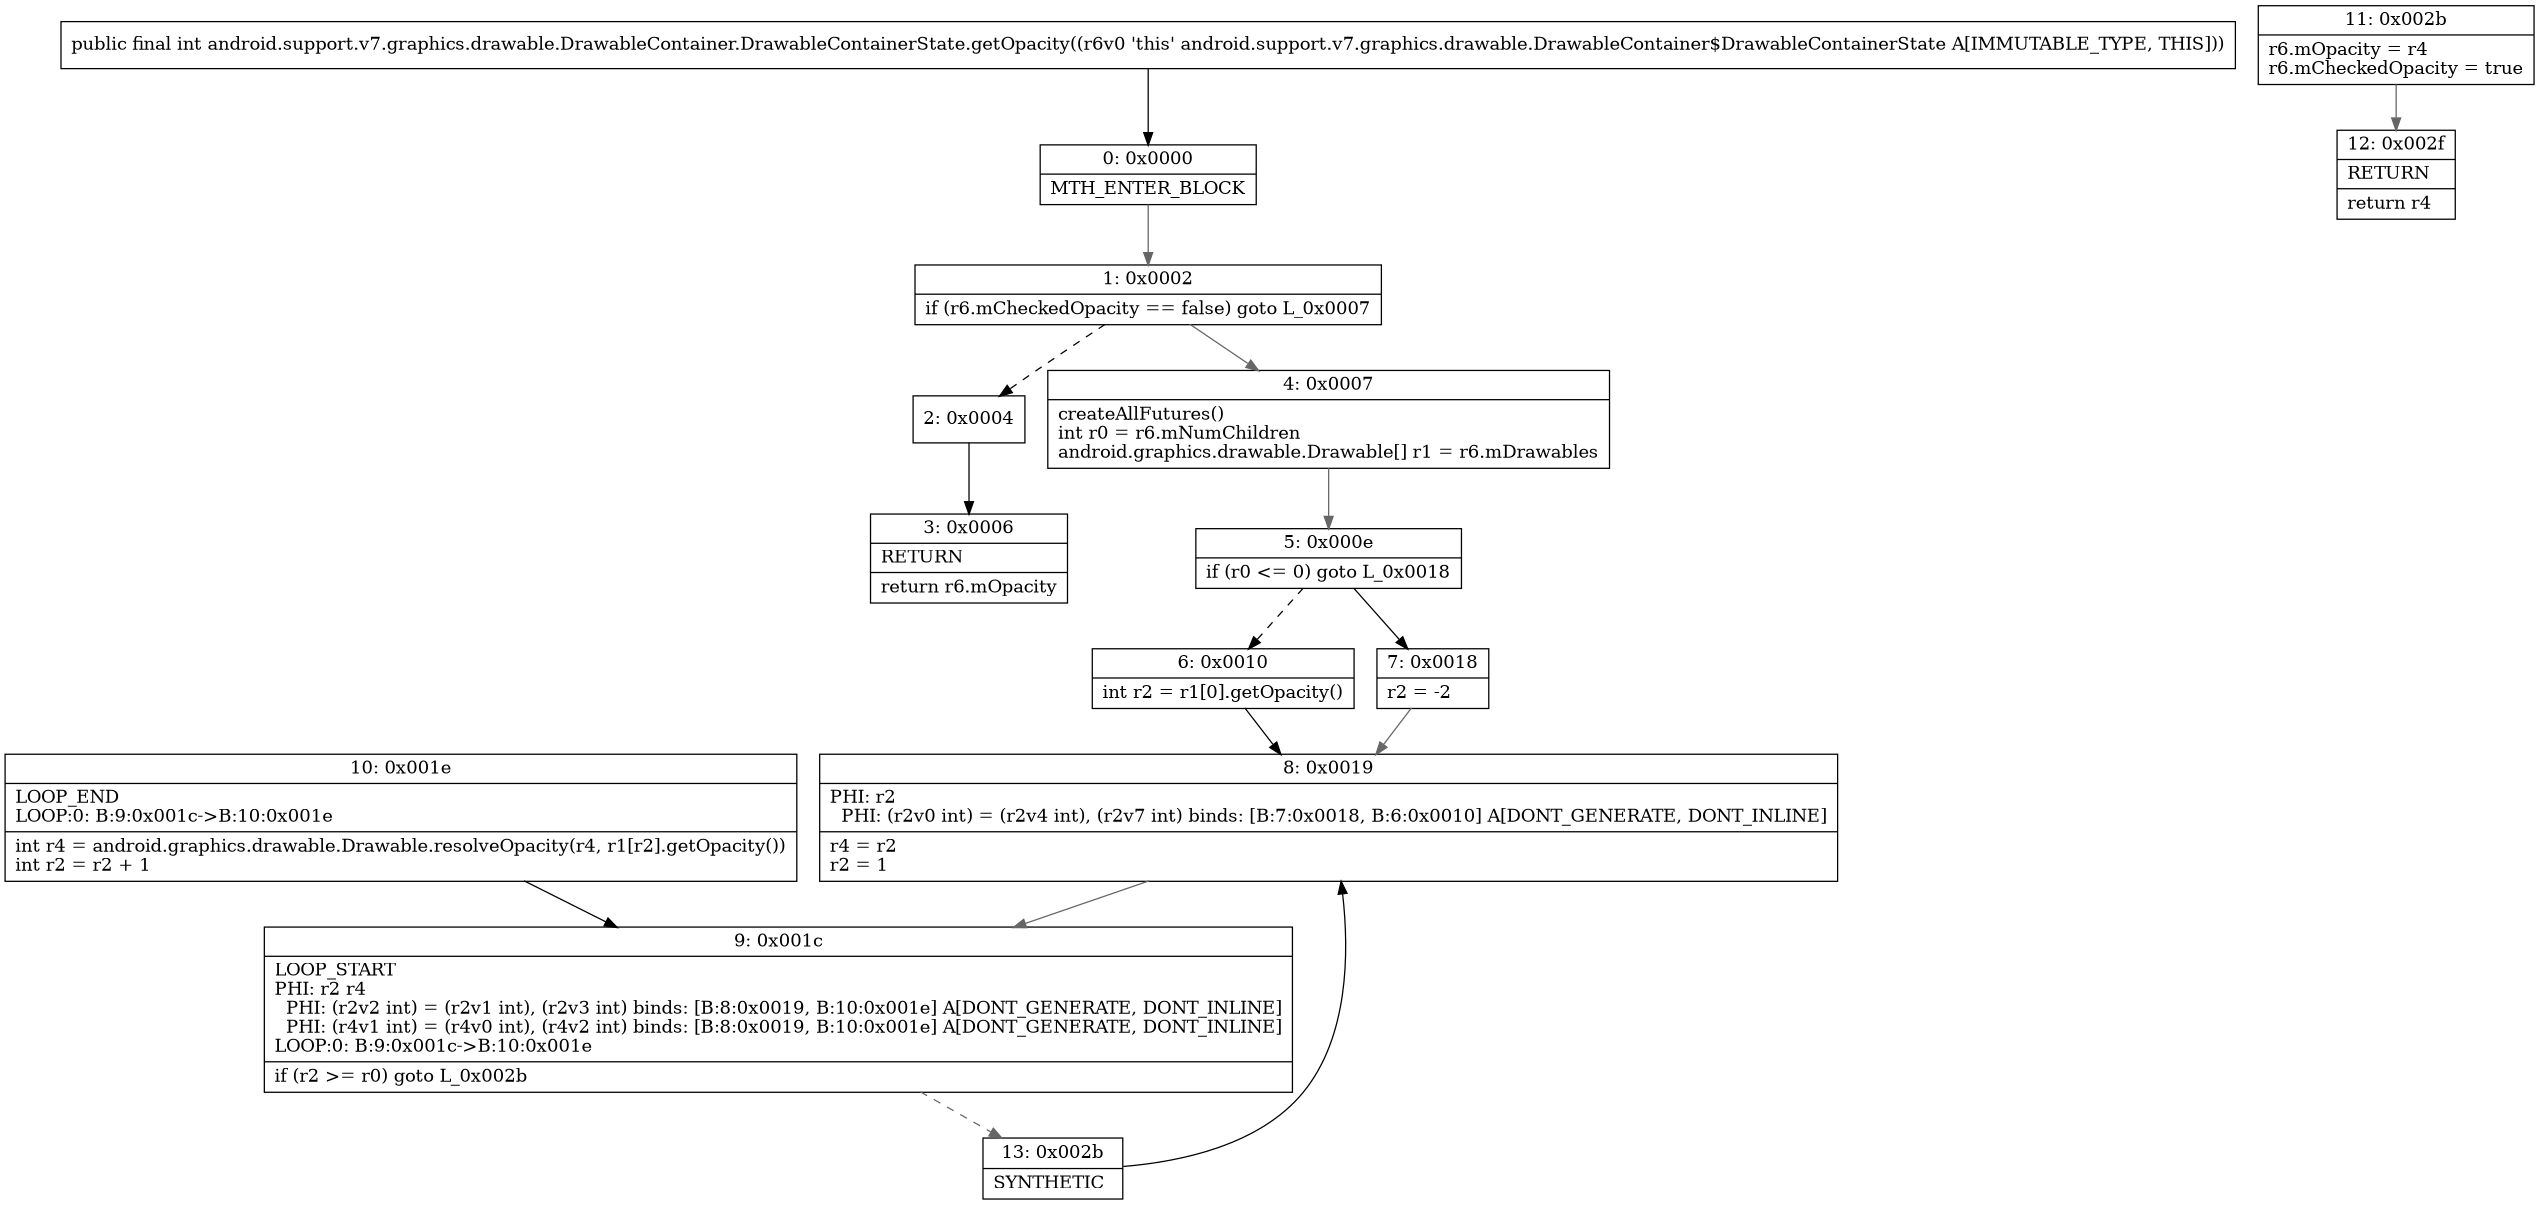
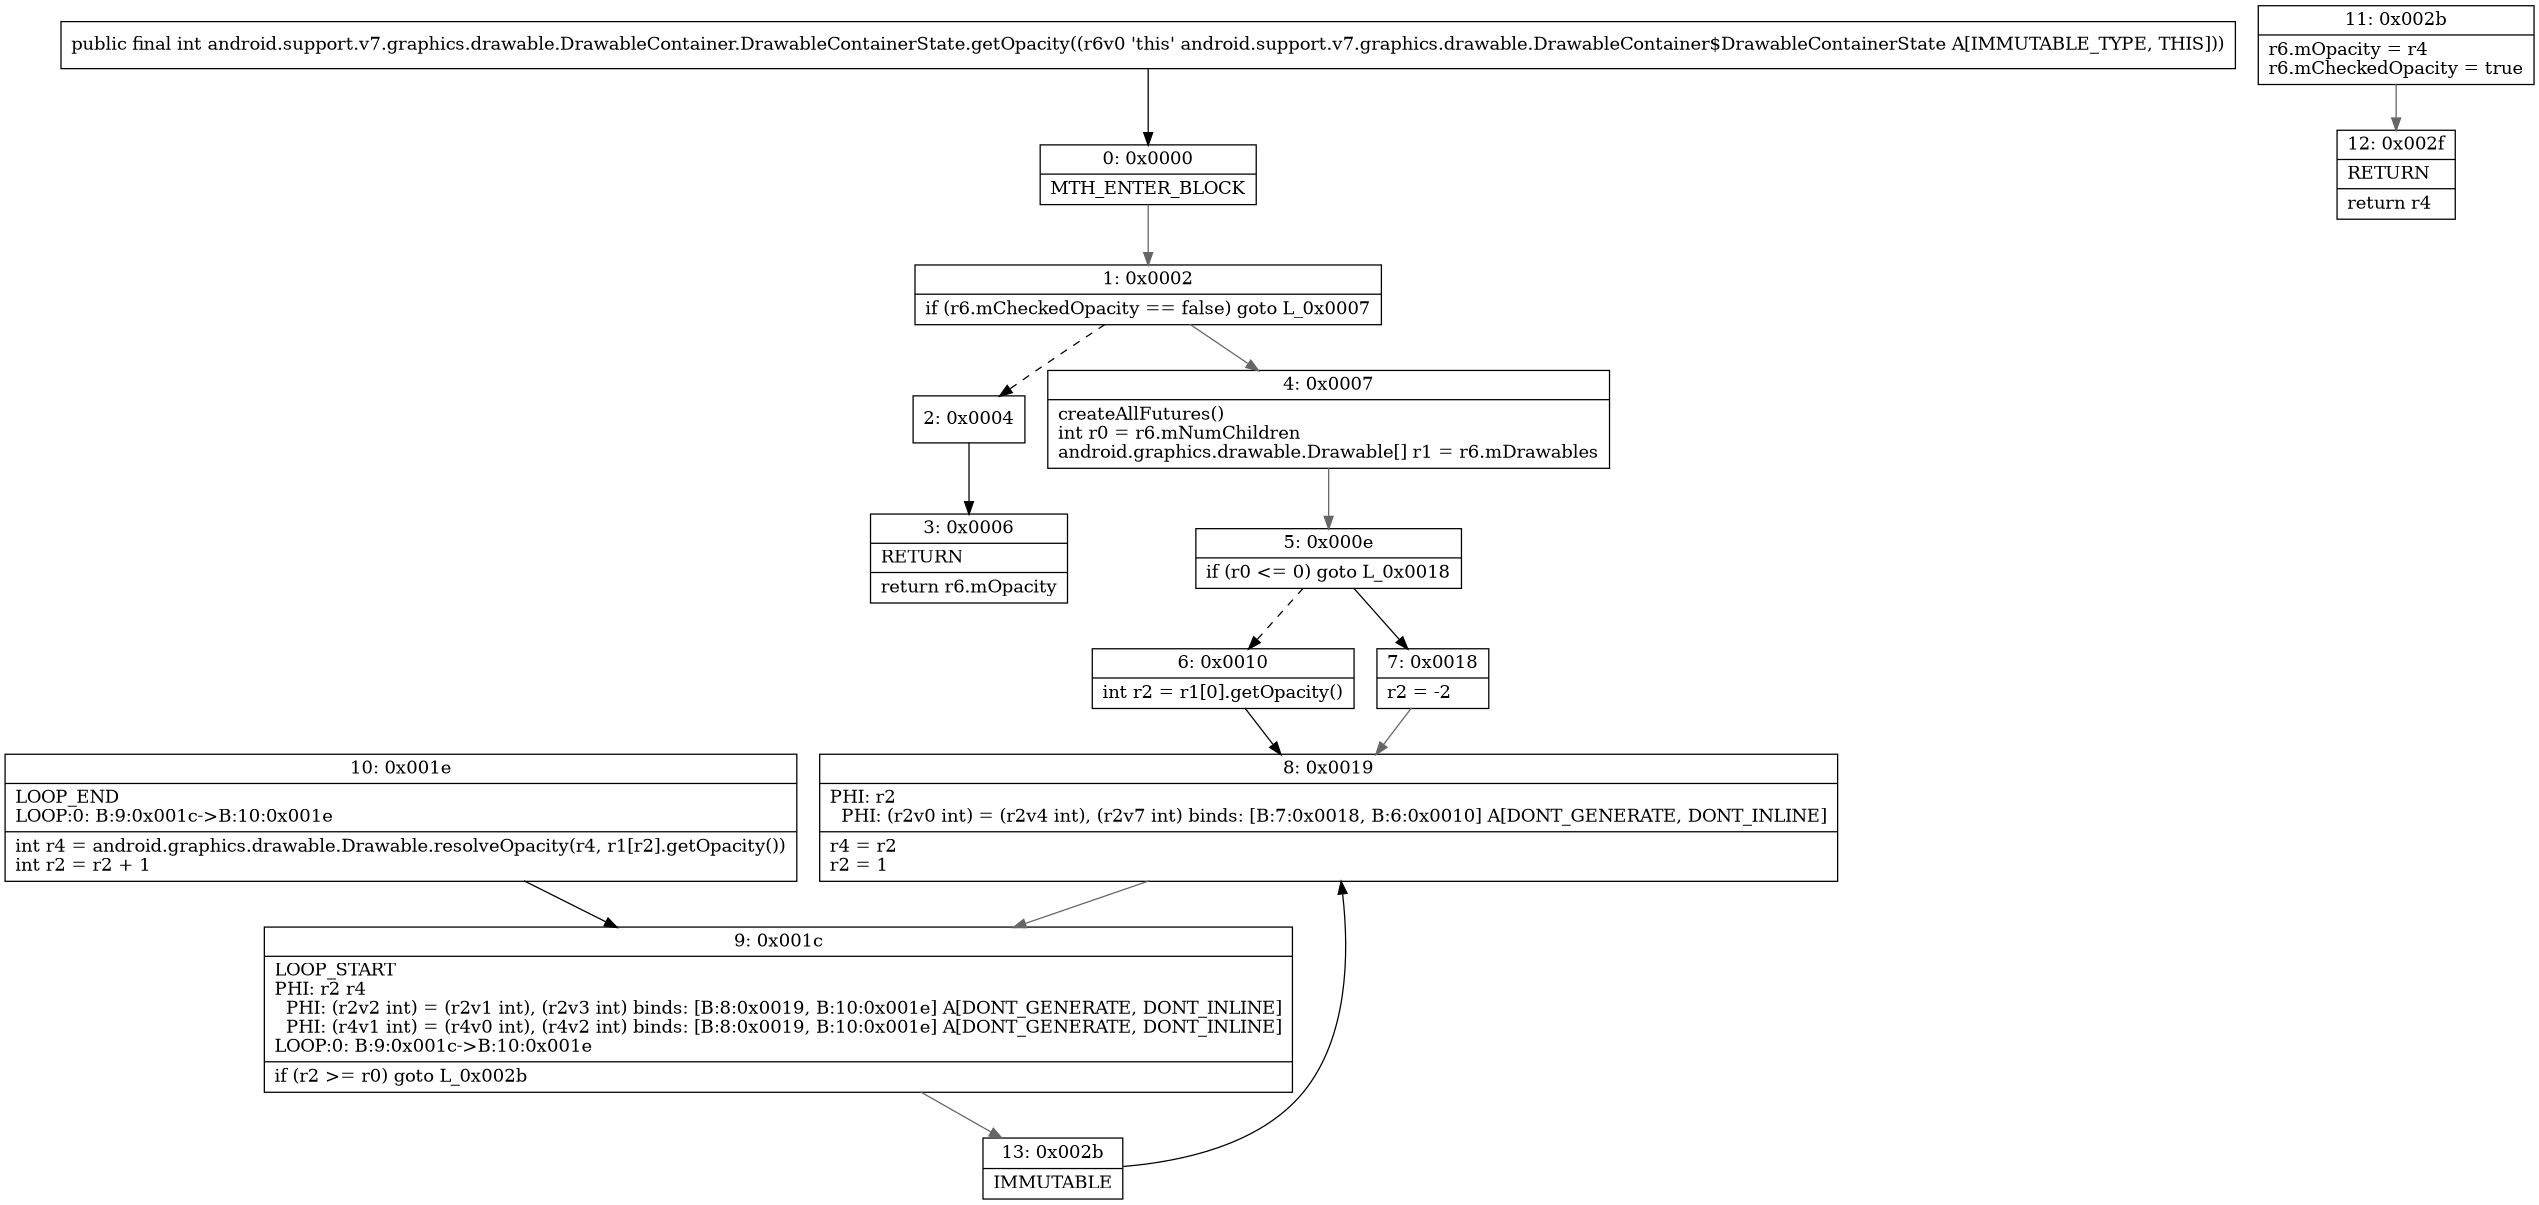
(956, 1112) -> (956, 1112)
(1049, 1183) -> (1053, 1183)
